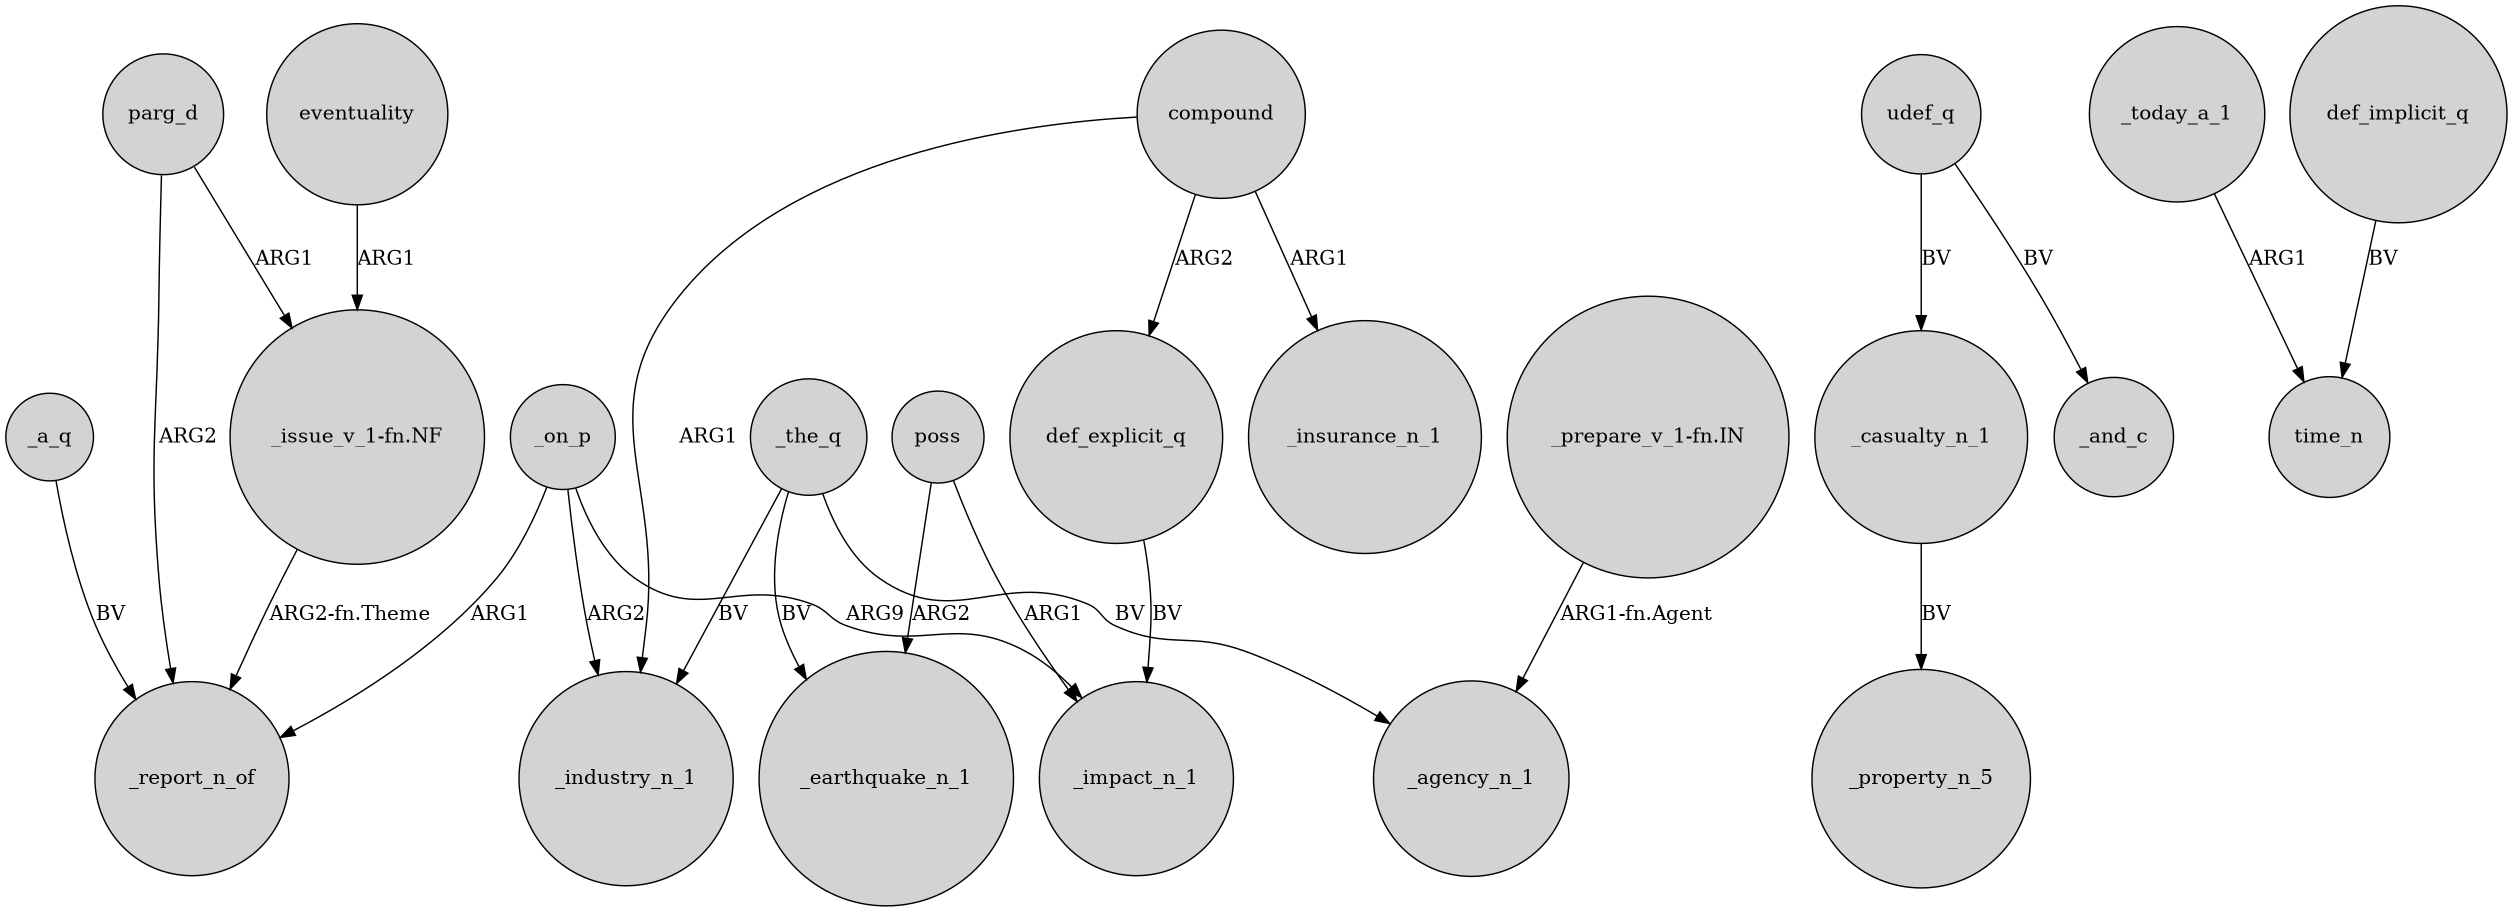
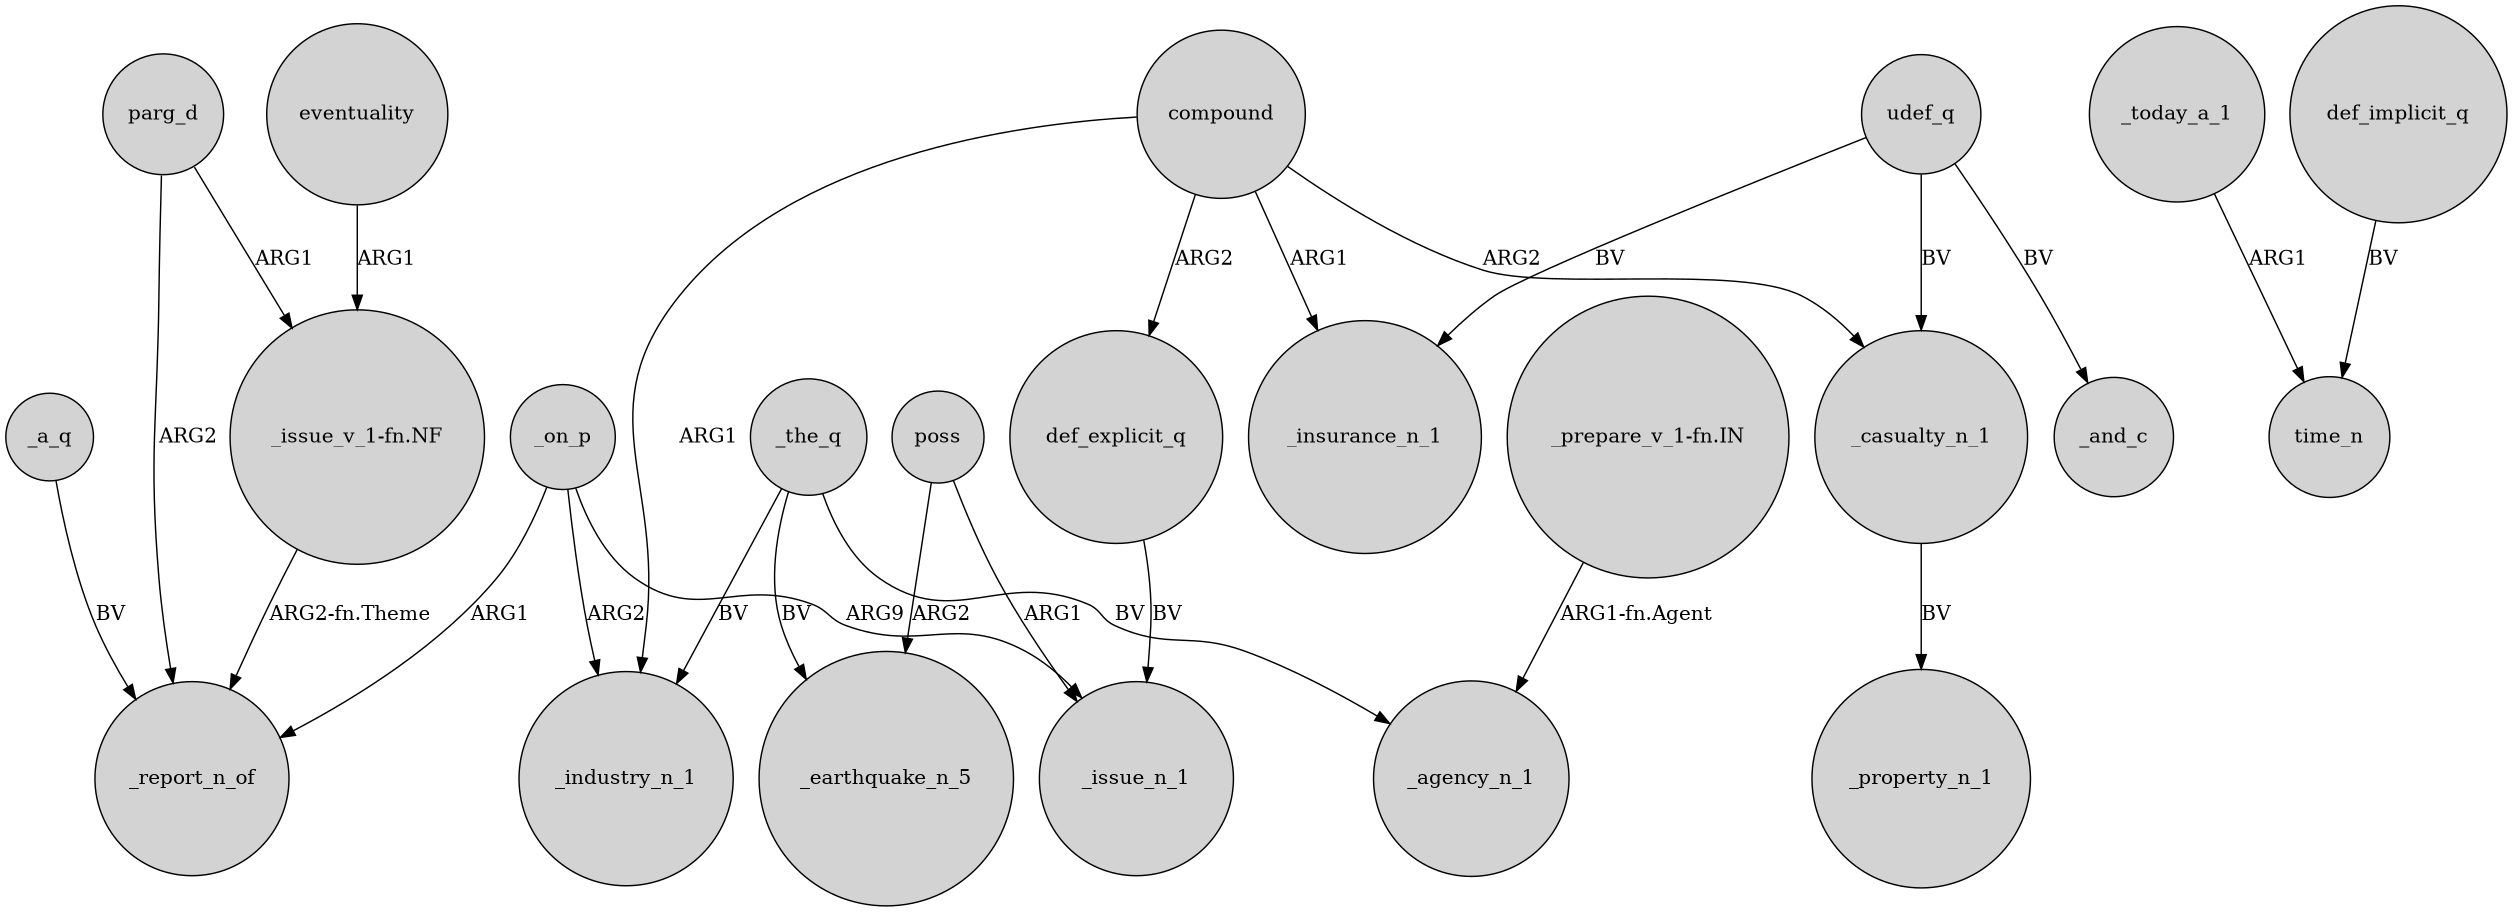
none -> (1651, 225)
none -> (1565, 279)
(886, 779) -> (886, 779)
(1136, 779) -> (1136, 779)
(1921, 779) -> (1921, 779)
